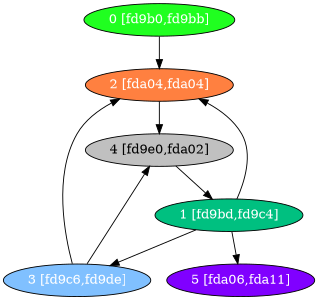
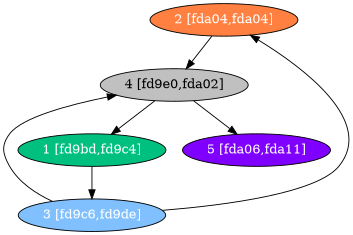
(159, 20) -> none
(245, 144) -> none
(234, 243) -> (212, 115)
